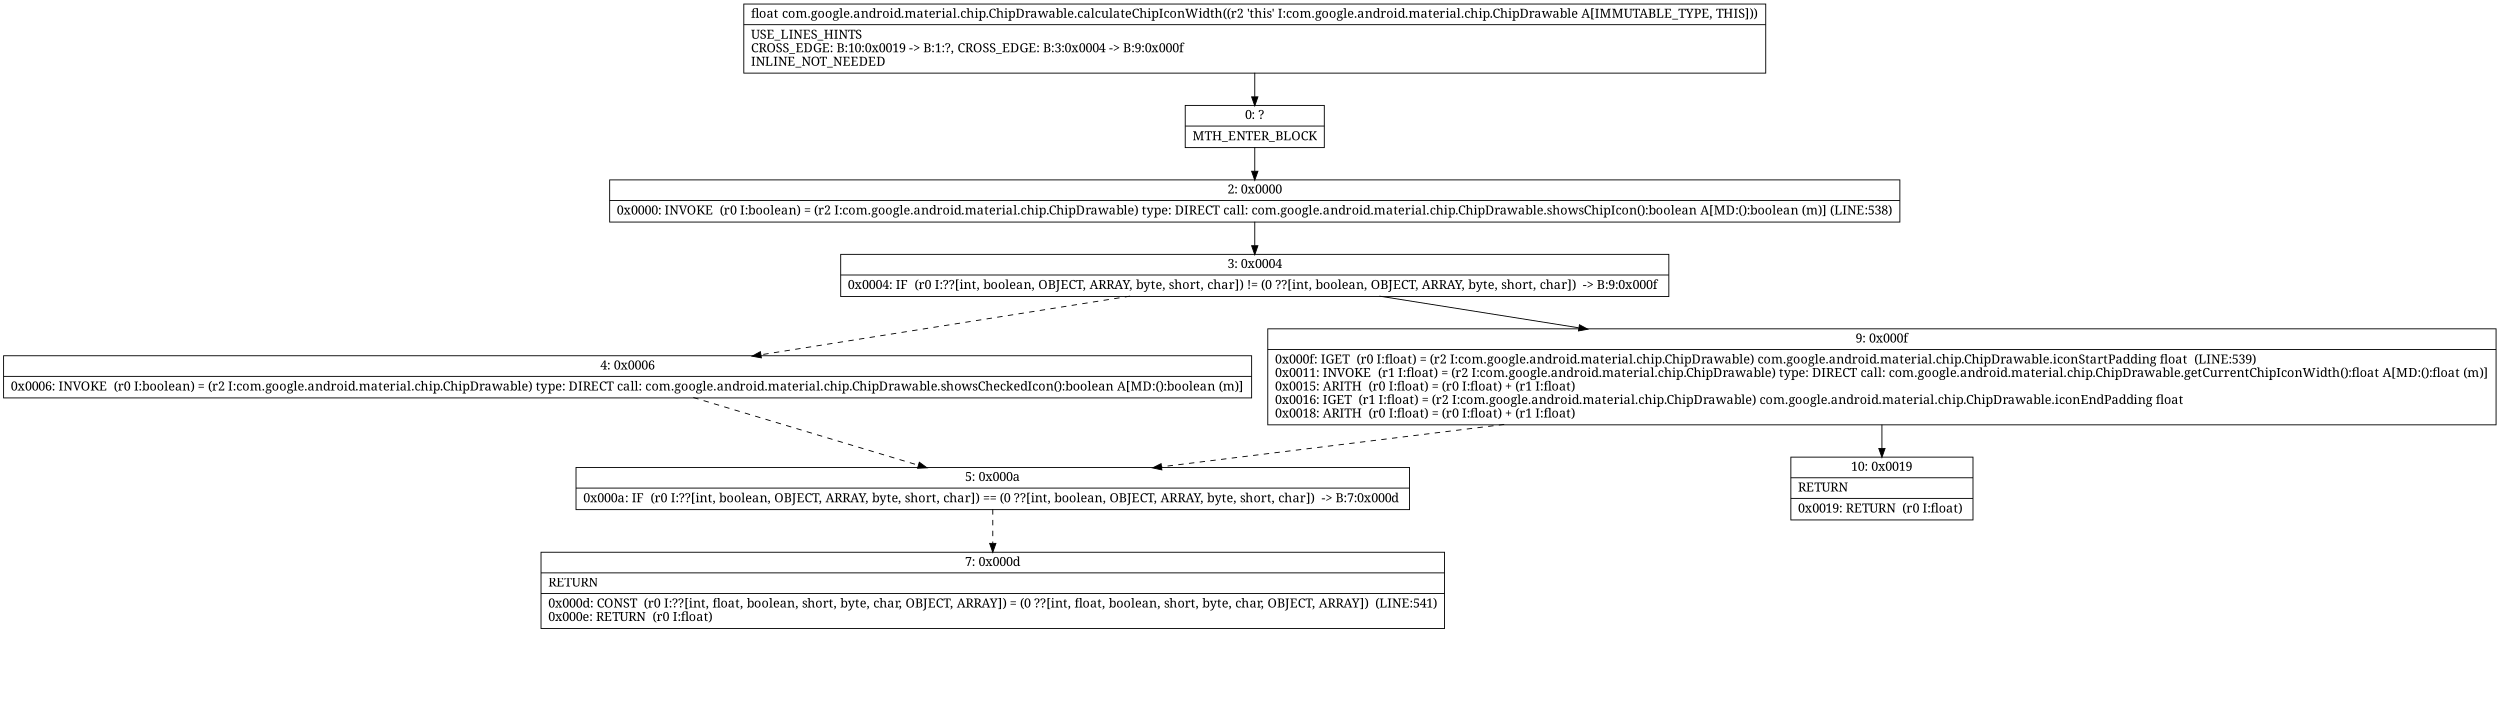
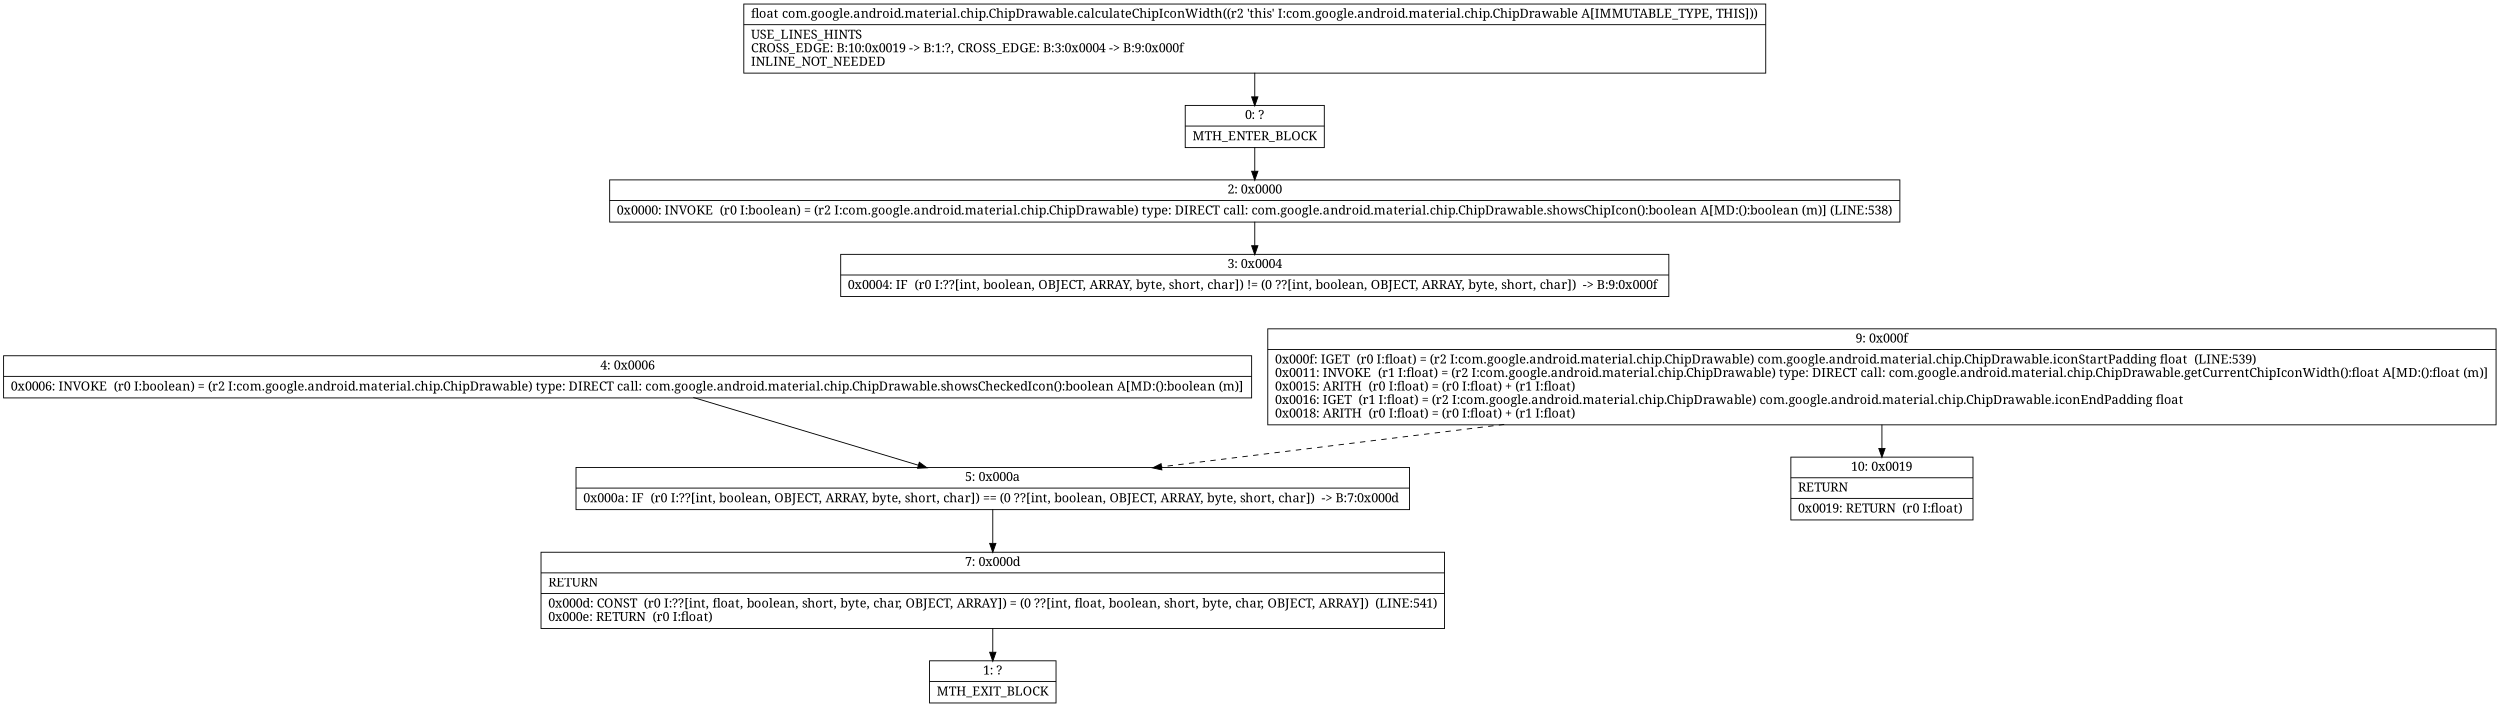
(1479, 312) -> none
(946, 325) -> none
(806, 431) -> (806, 431)
(993, 526) -> (993, 526)
none -> (993, 682)
